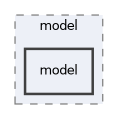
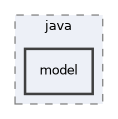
(59, 27) -> (59, 27)
